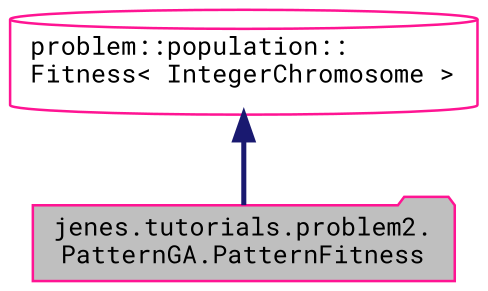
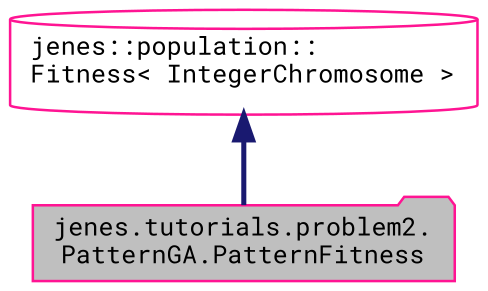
(244, 62) -> (244, 62)
